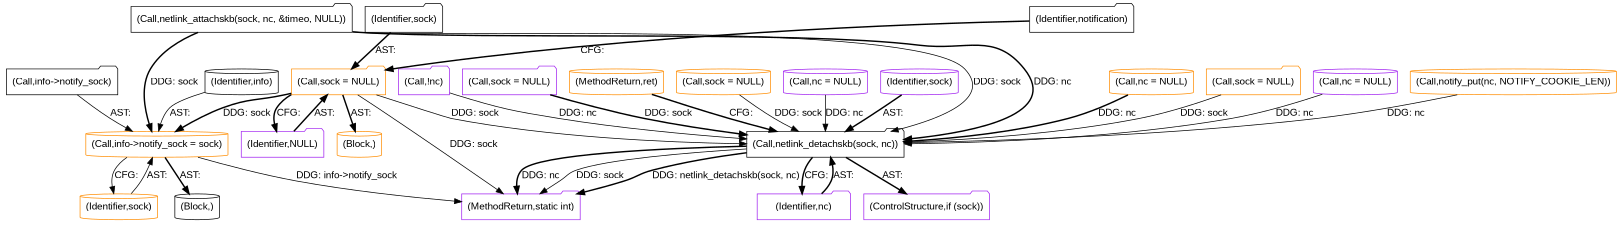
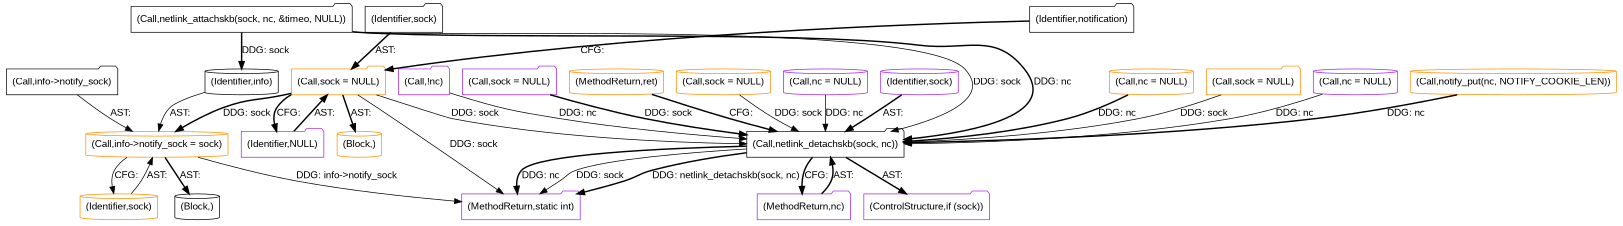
(152, 67) -> (242, 47)
(1185, 130) -> (1185, 130)
(804, 207) -> (804, 207)
